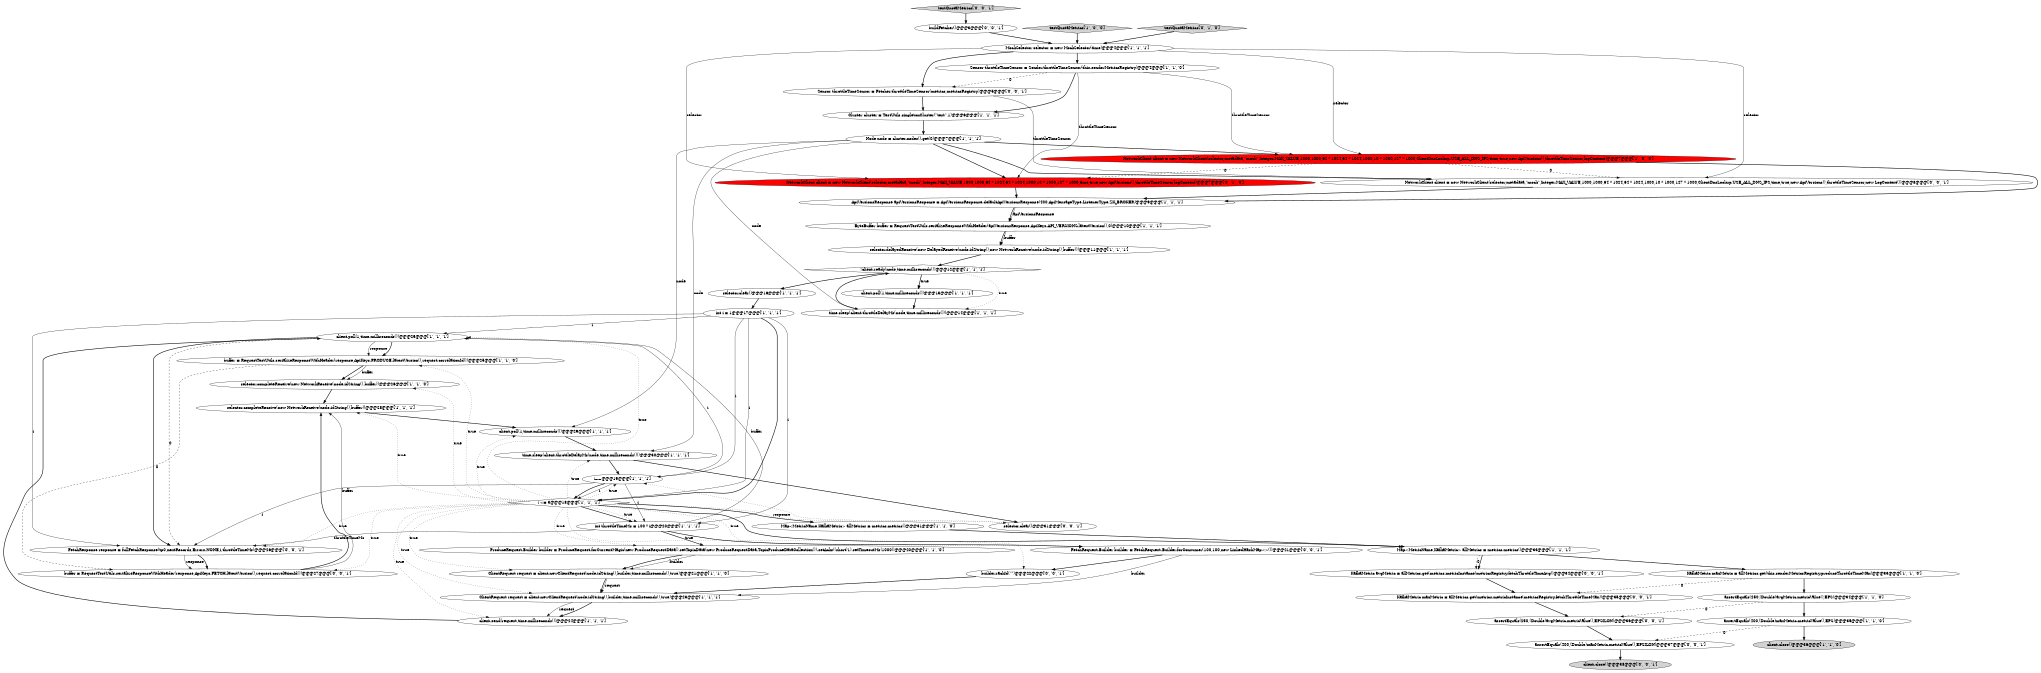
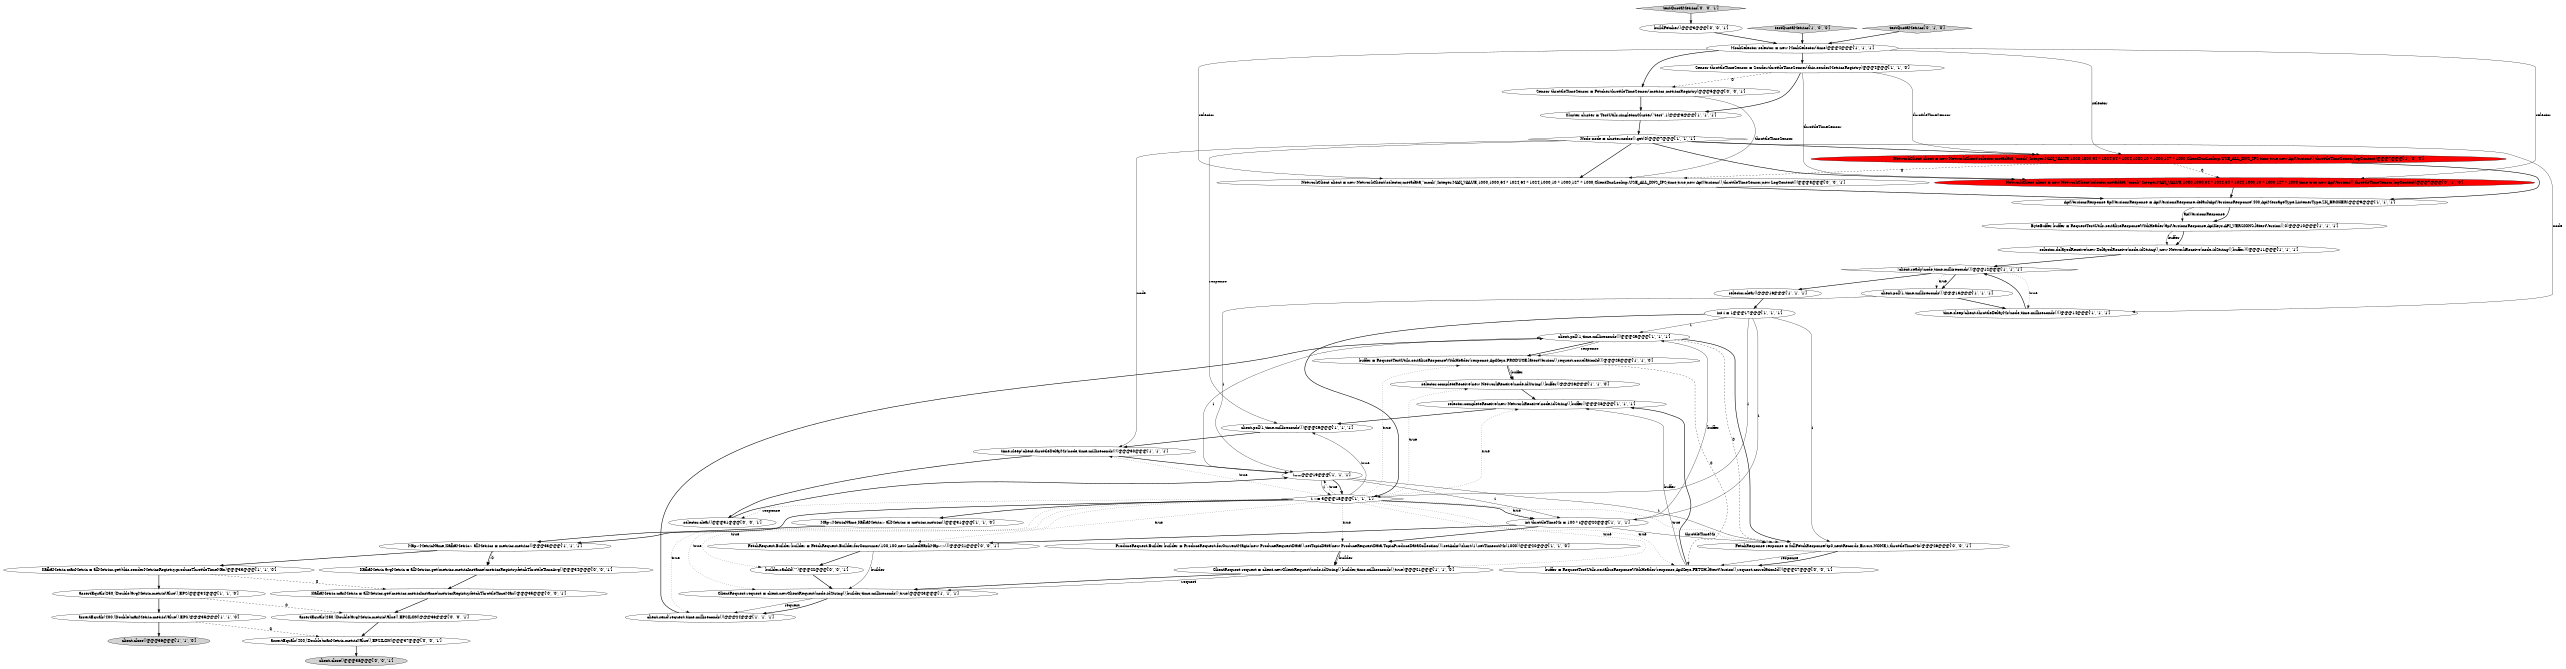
(923, 139) -> (1638, 139)
(681, 282) -> (1218, 282)
(735, 425) -> (1447, 301)
(638, 431) -> none
(477, 475) -> (1355, 458)
(600, 494) -> (1329, 489)
(806, 518) -> (1006, 482)
